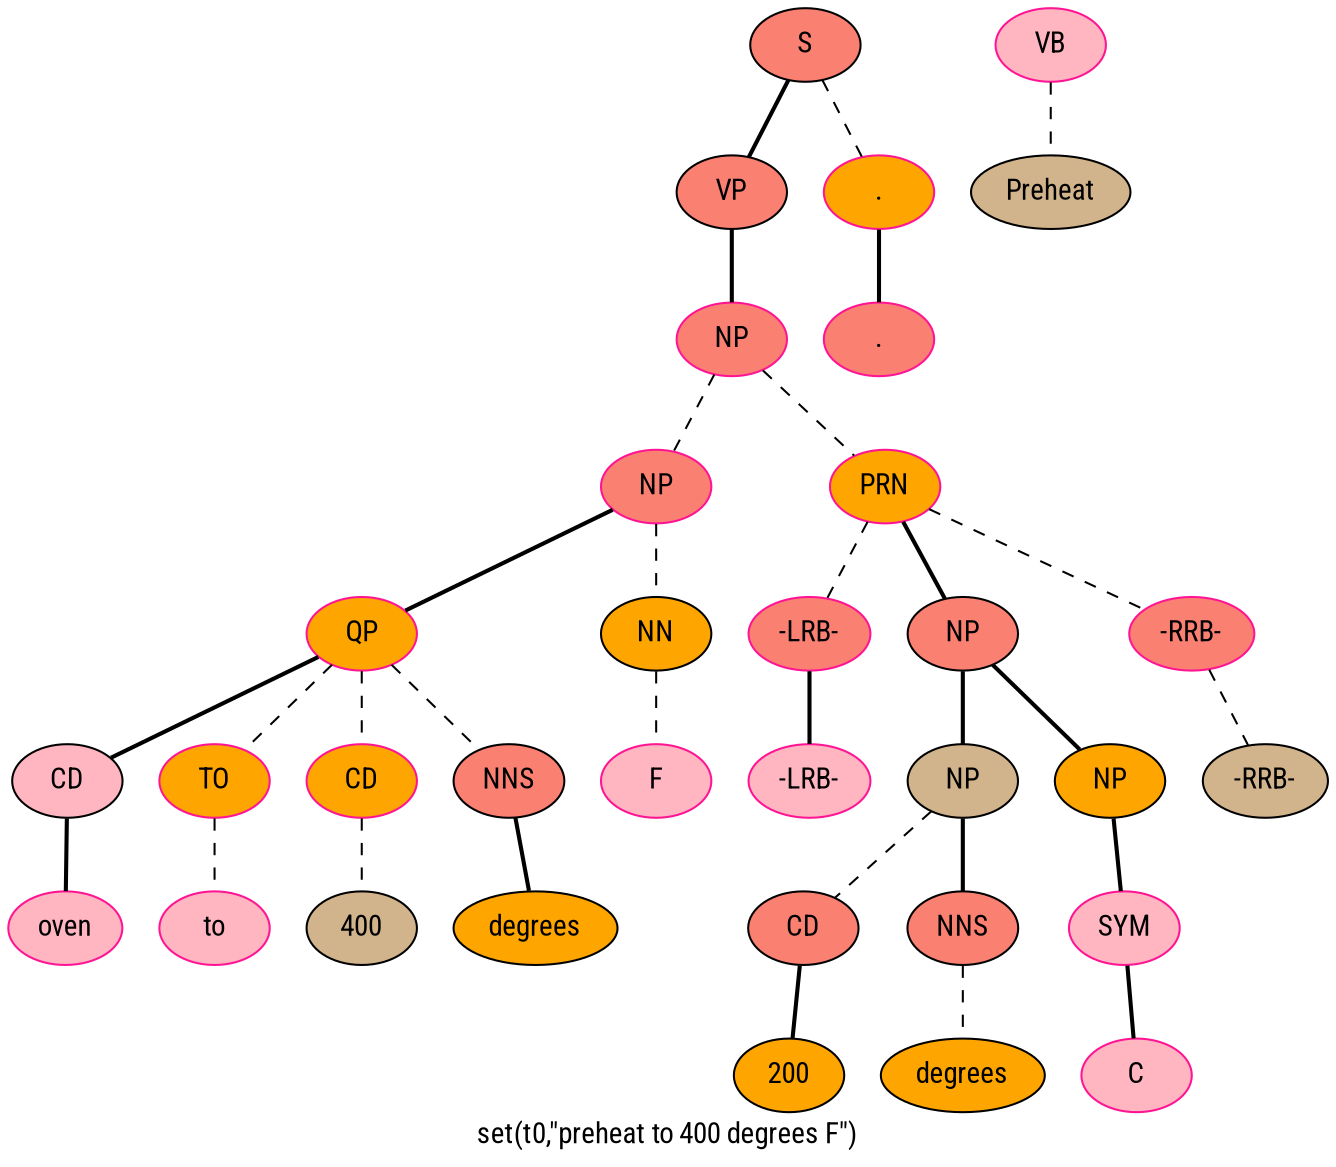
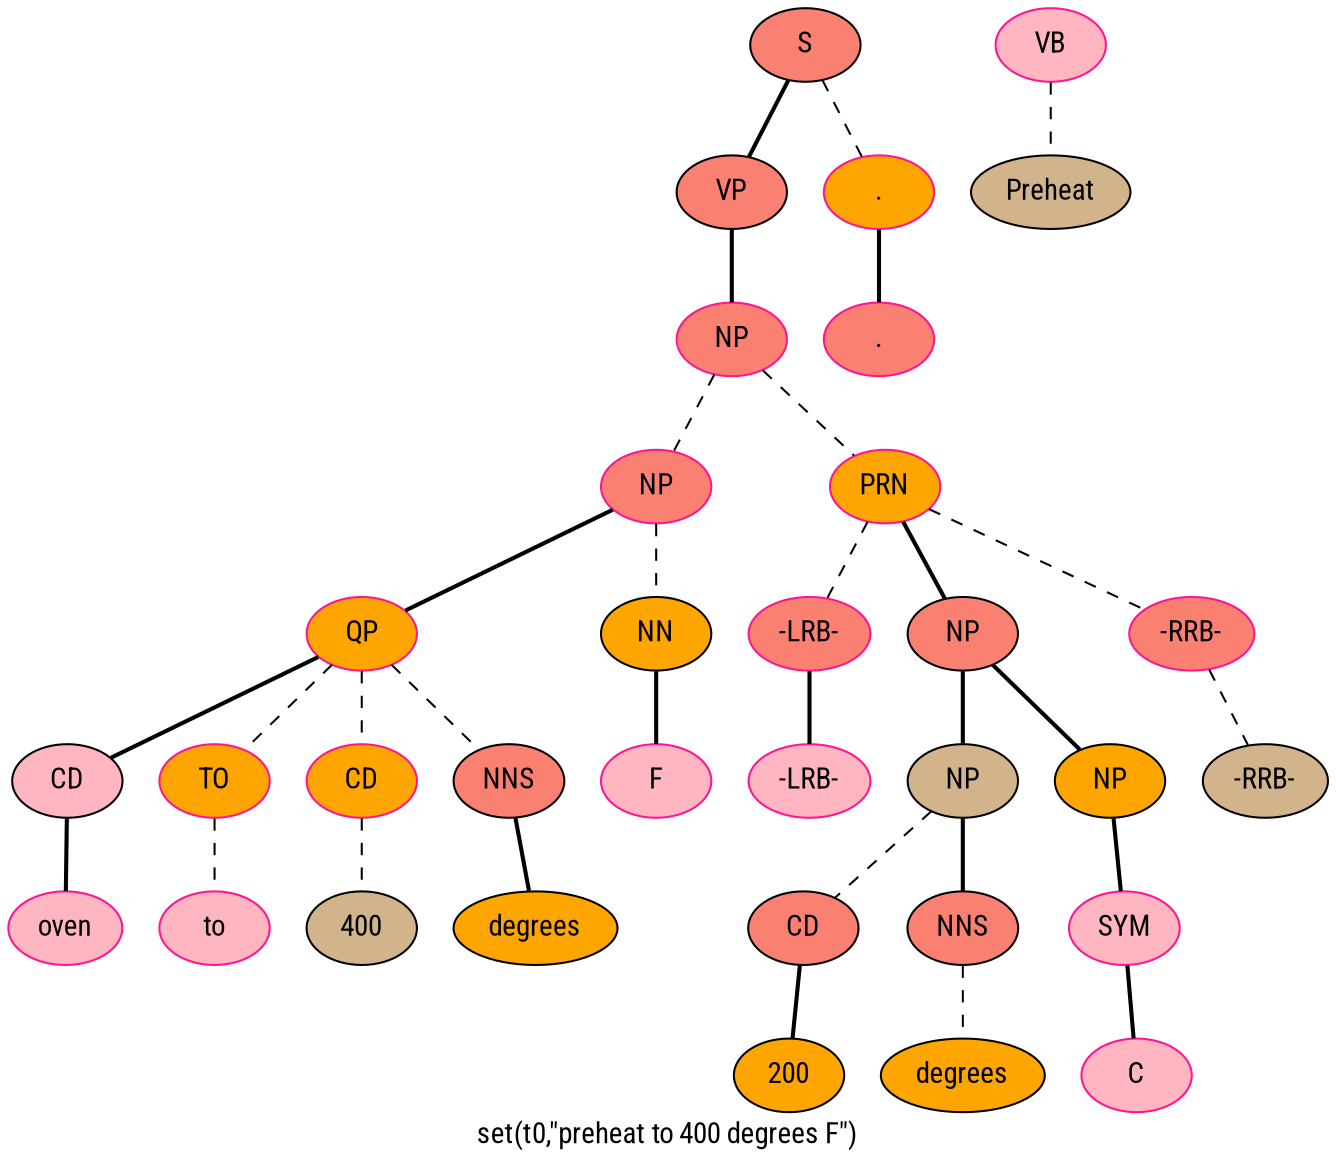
(656, 708) -> (656, 708)
